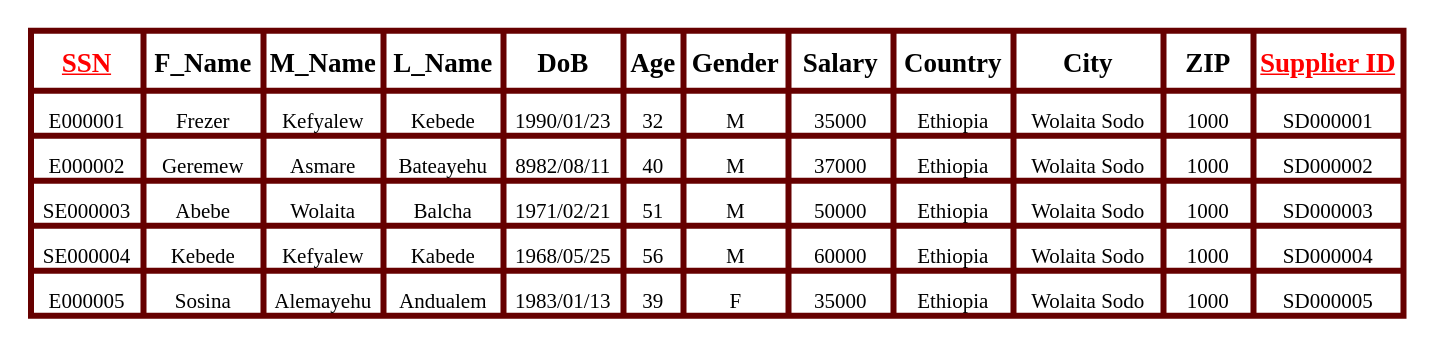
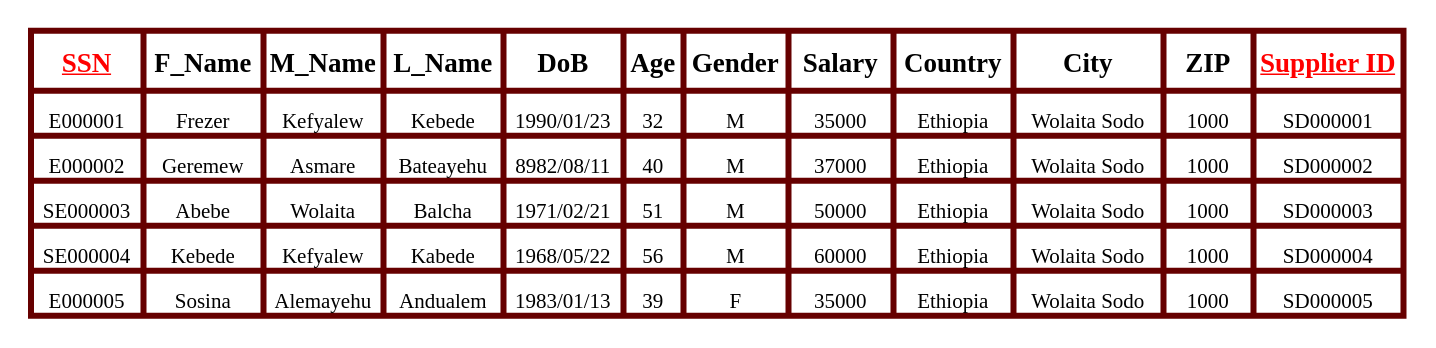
(563, 248) -> (563, 248)
